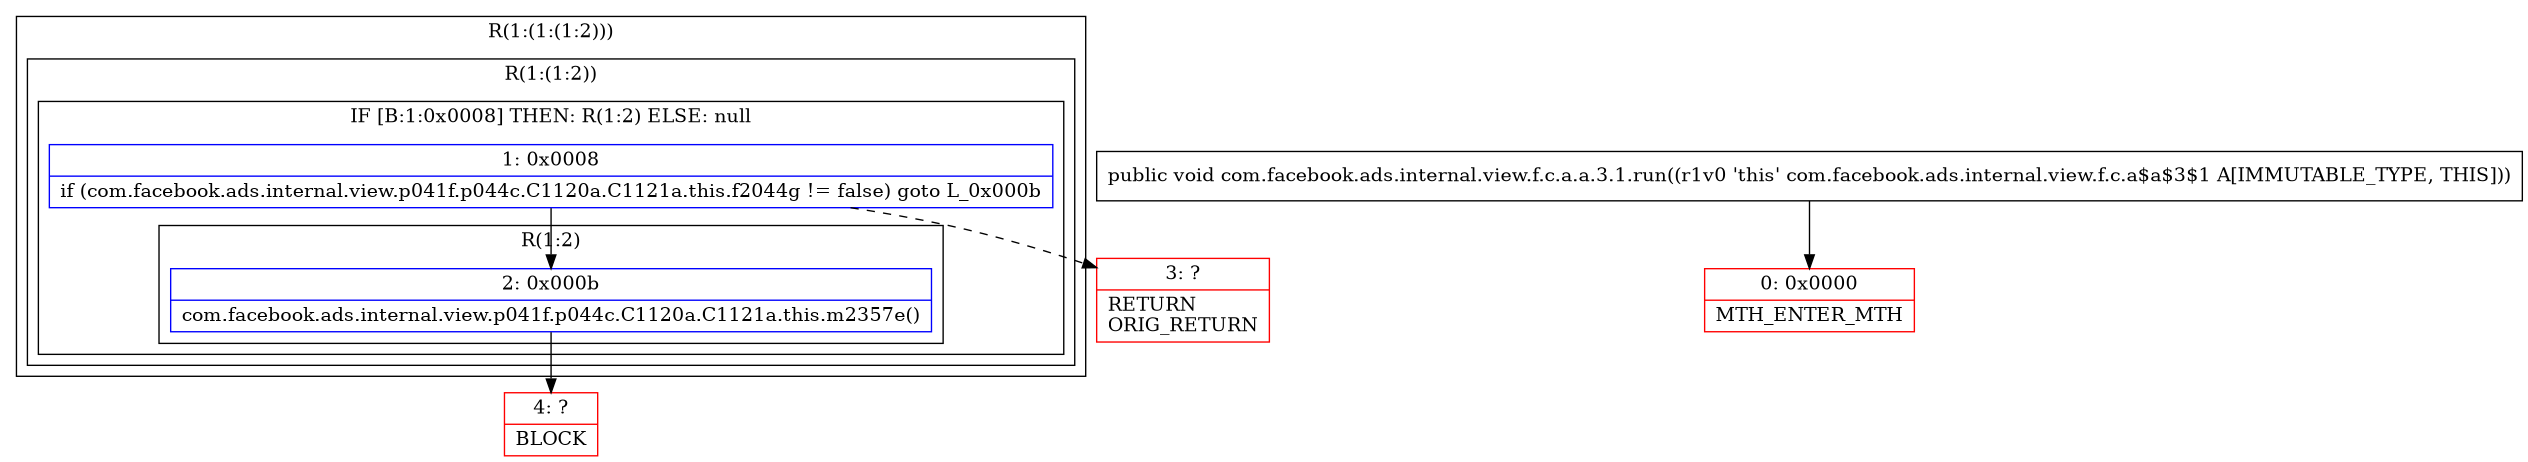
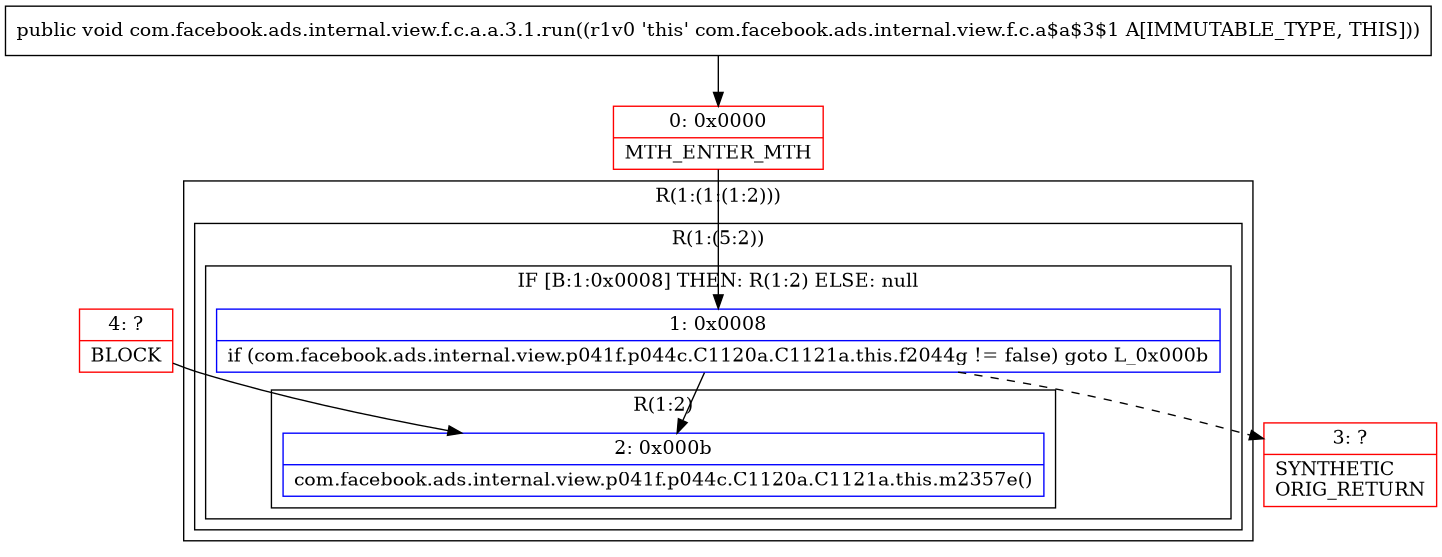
(551, 75) -> (718, 239)
none -> (718, 232)
(1152, 305) -> (1335, 470)
(551, 355) -> (309, 402)
